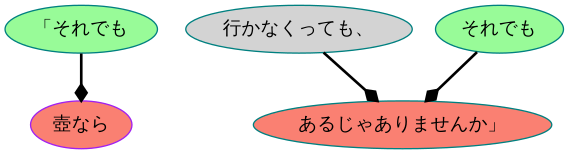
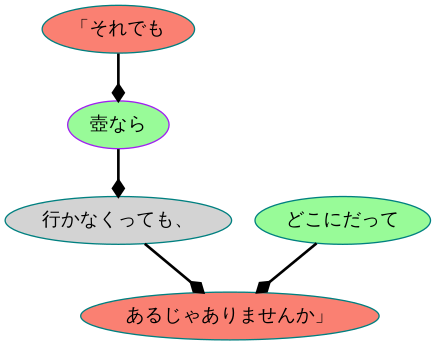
(81, 29) -> (118, 29)
(499, 29) -> (343, 220)
(81, 125) -> (118, 125)
none -> (118, 165)
